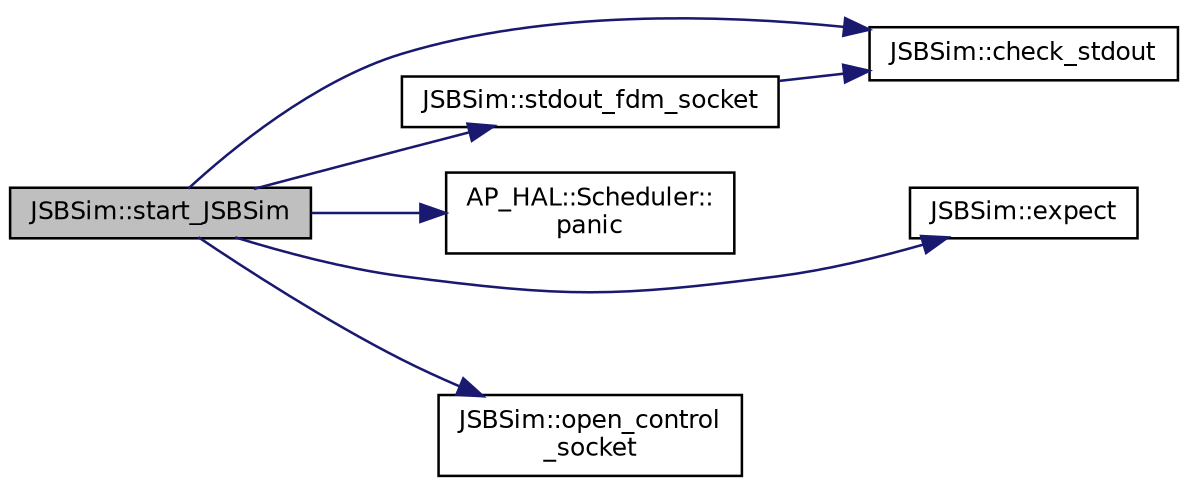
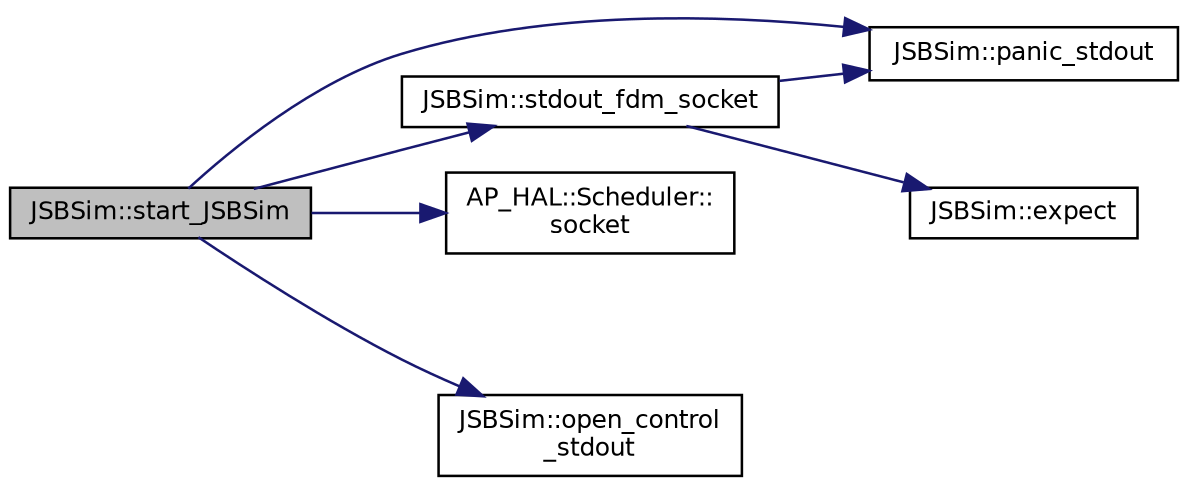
(1024, 54) -> (1024, 54)
(590, 213) -> (590, 213)
(579, 292) -> (795, 154)
(590, 435) -> (590, 435)
